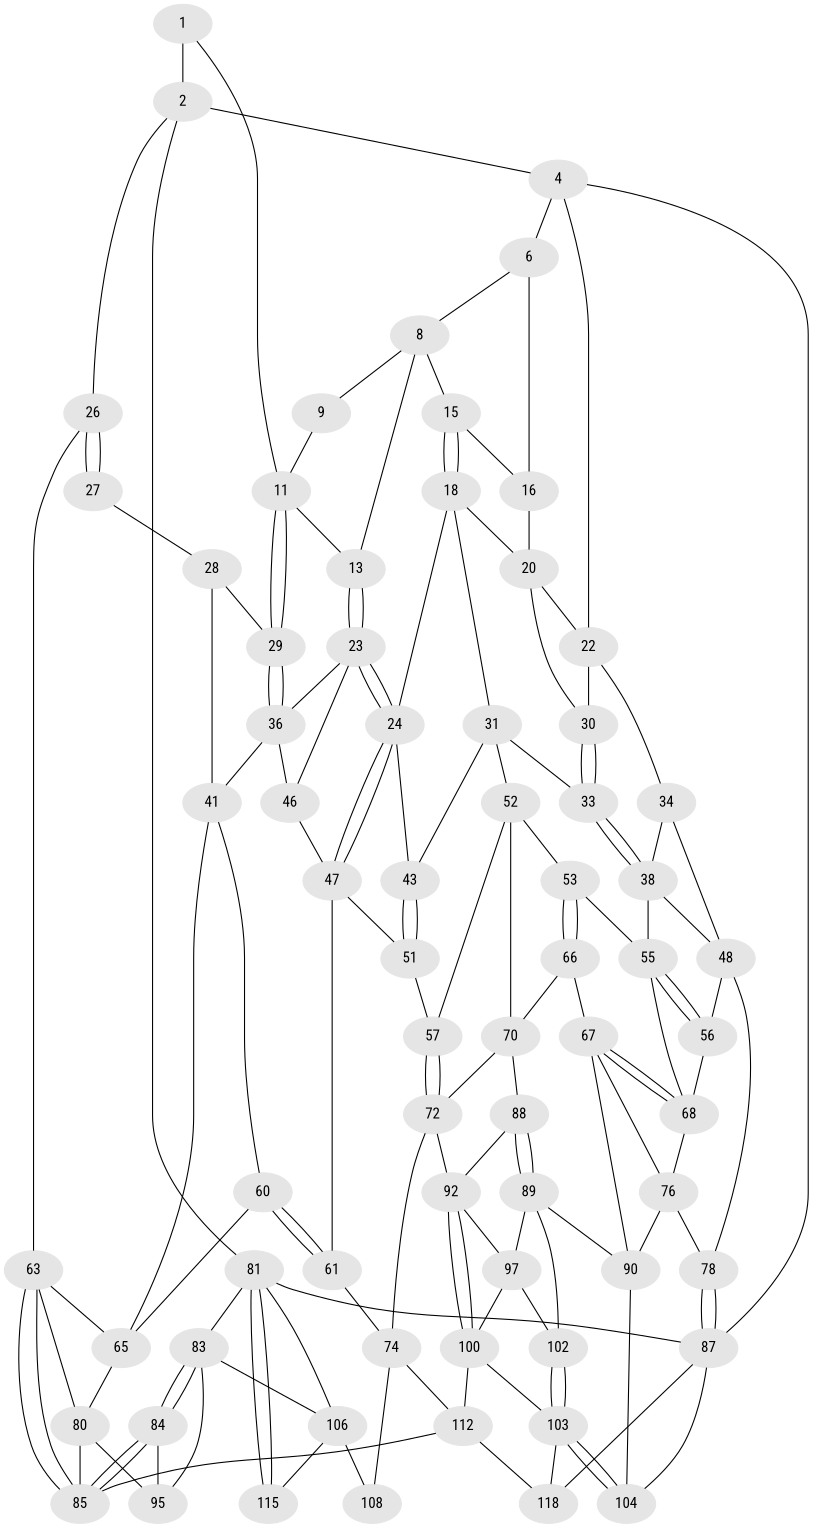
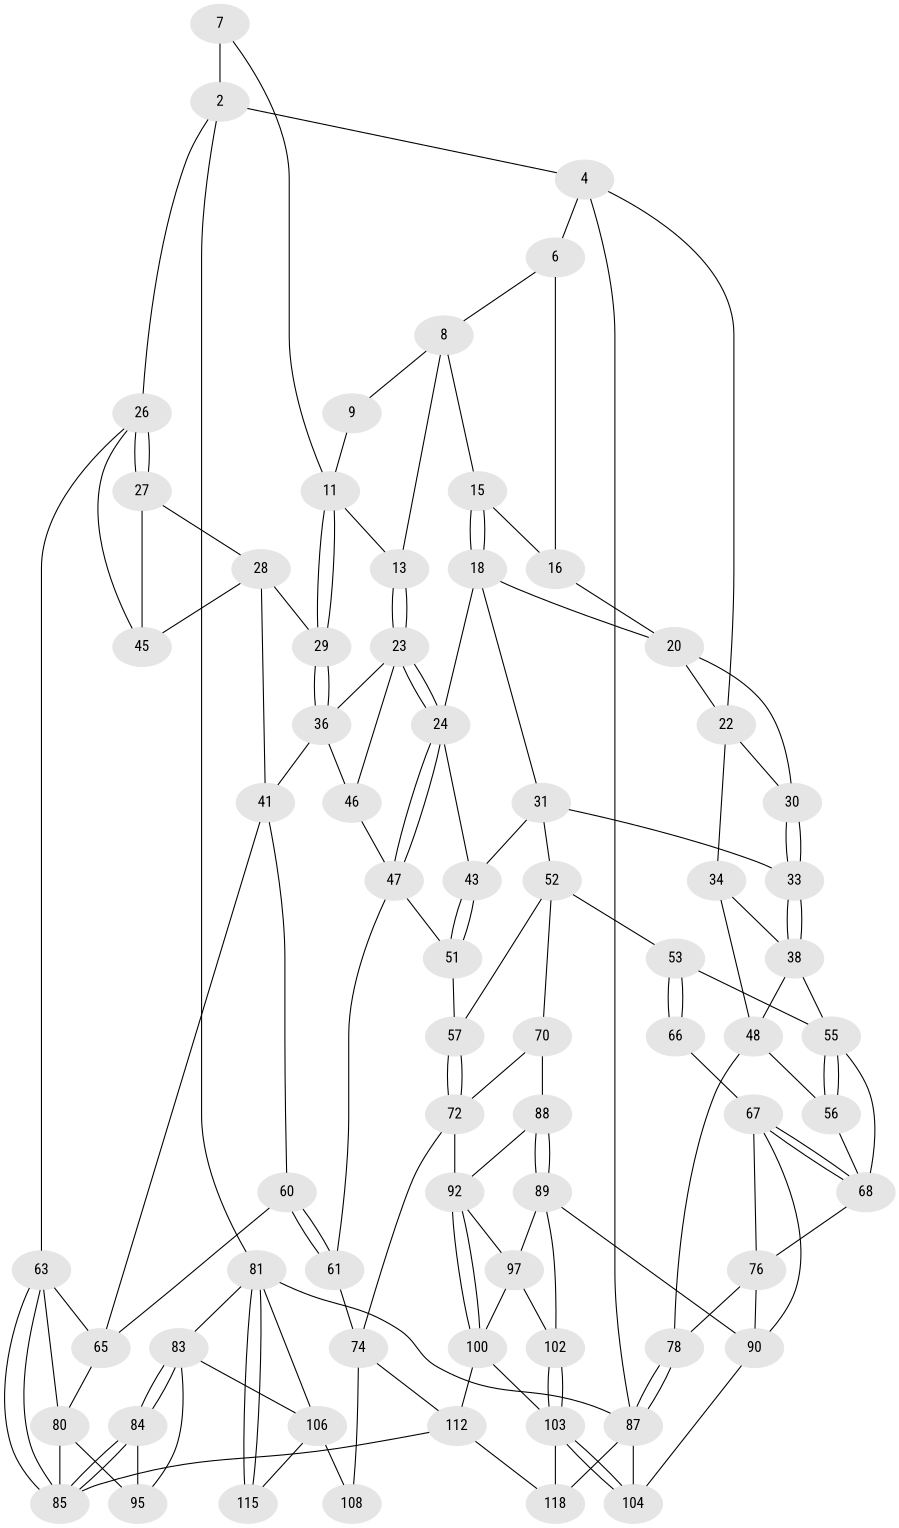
(183, 24) -> (220, 24)
none -> (142, 647)
(540, 998) -> none
